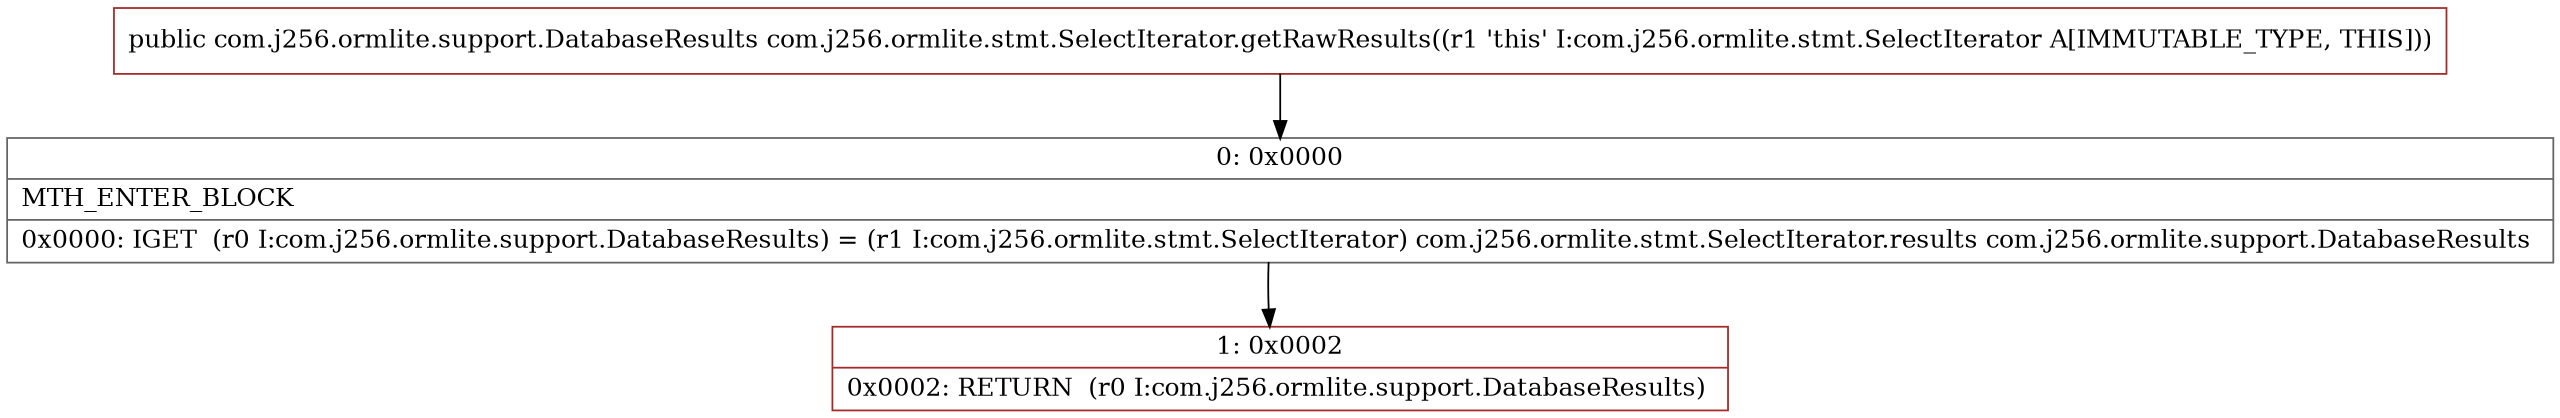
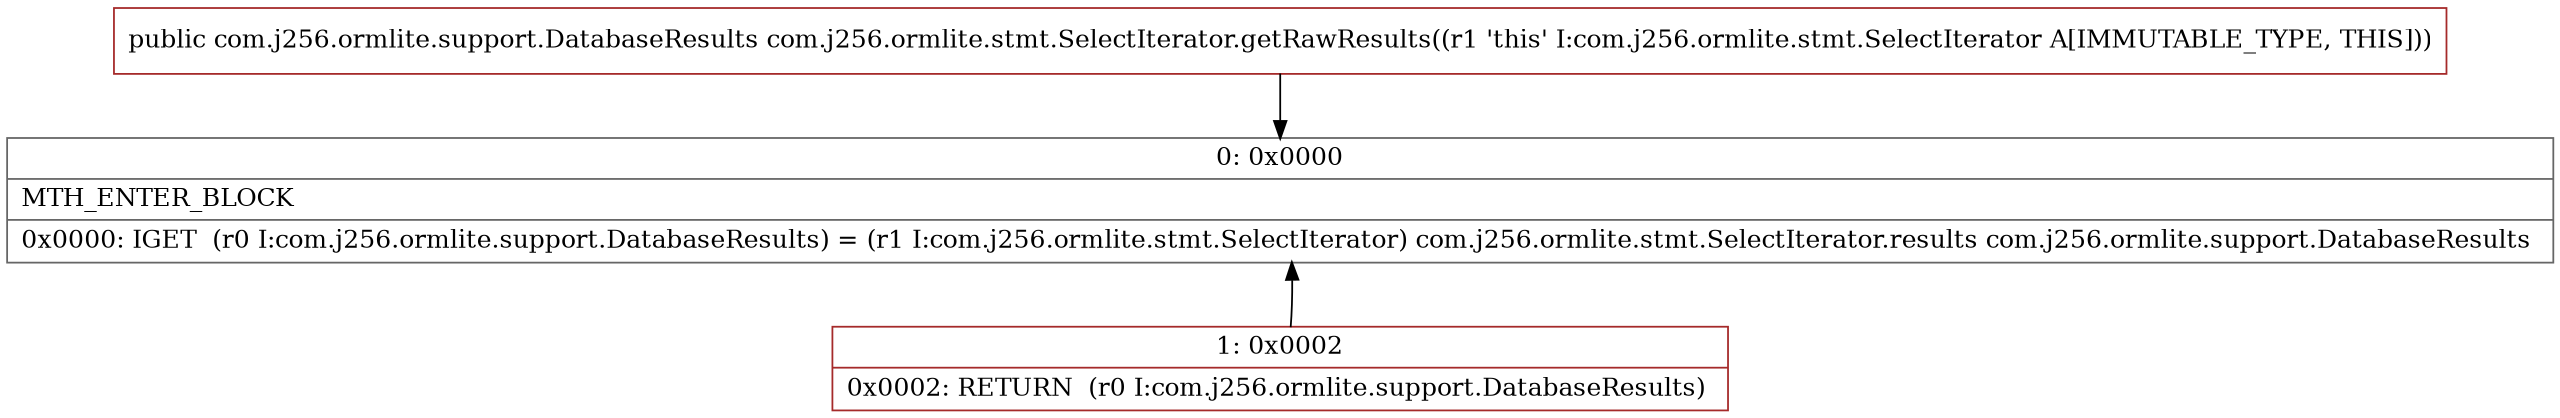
(1268, 286) -> (1292, 304)
